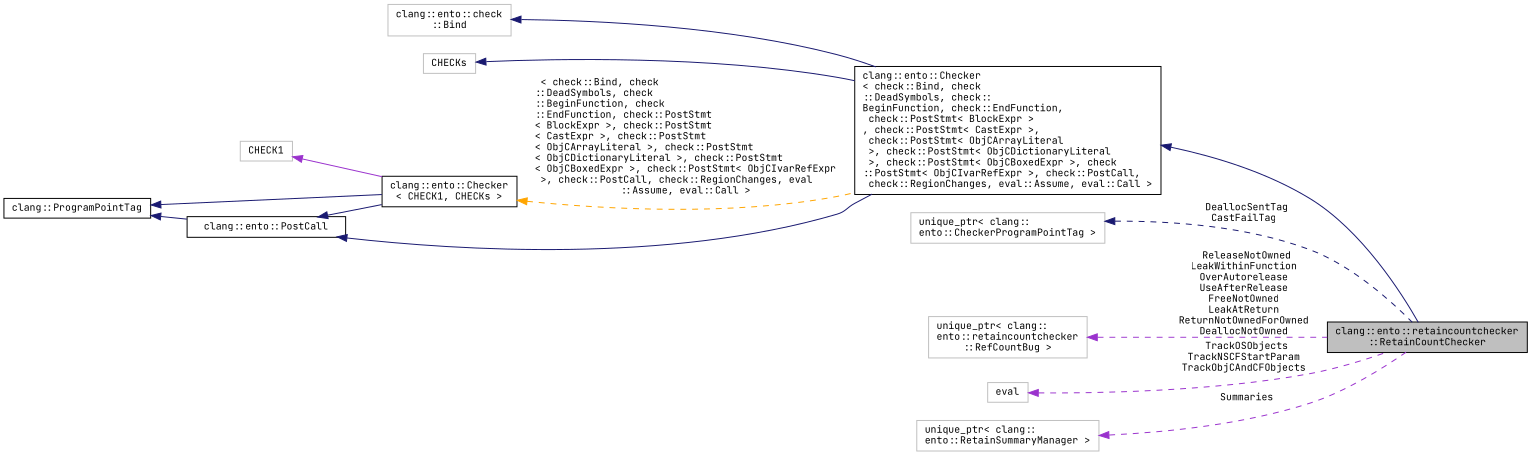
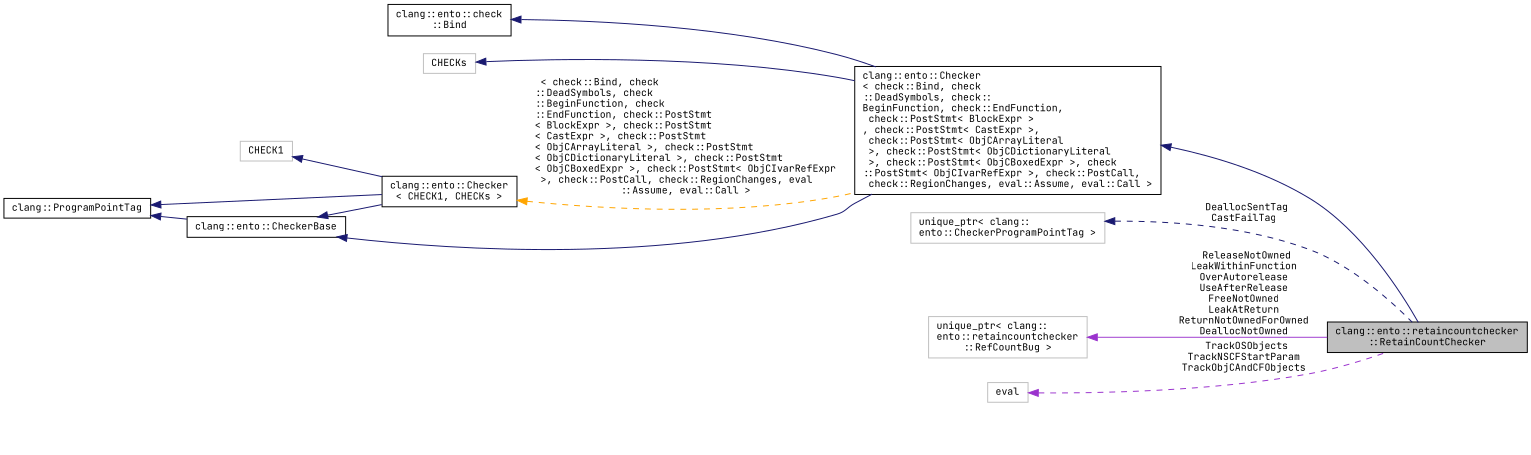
(450, 20) -> (450, 20)
(342, 168) -> (342, 168)
(266, 227) -> (266, 227)
(1212, 337) -> (1212, 337)
(1008, 436) -> none
